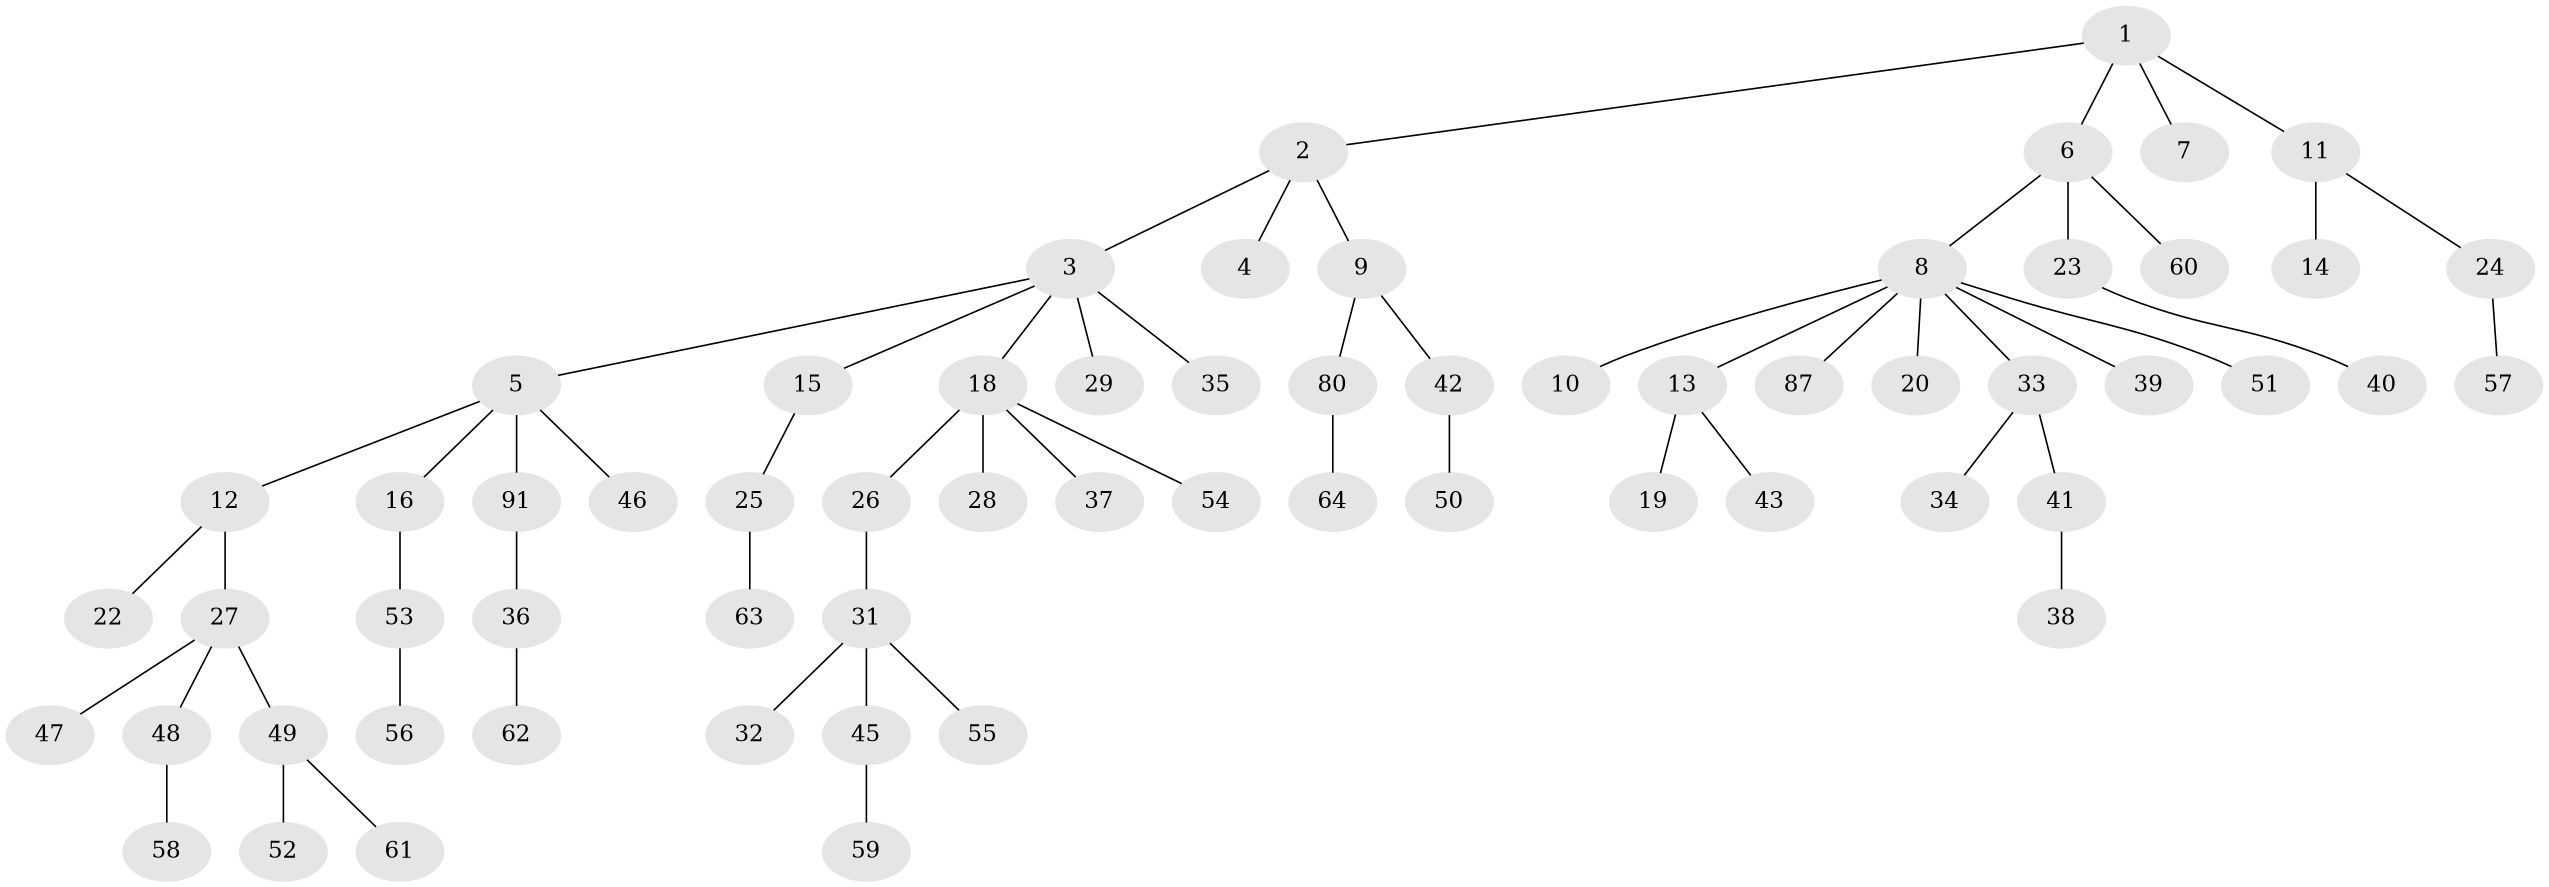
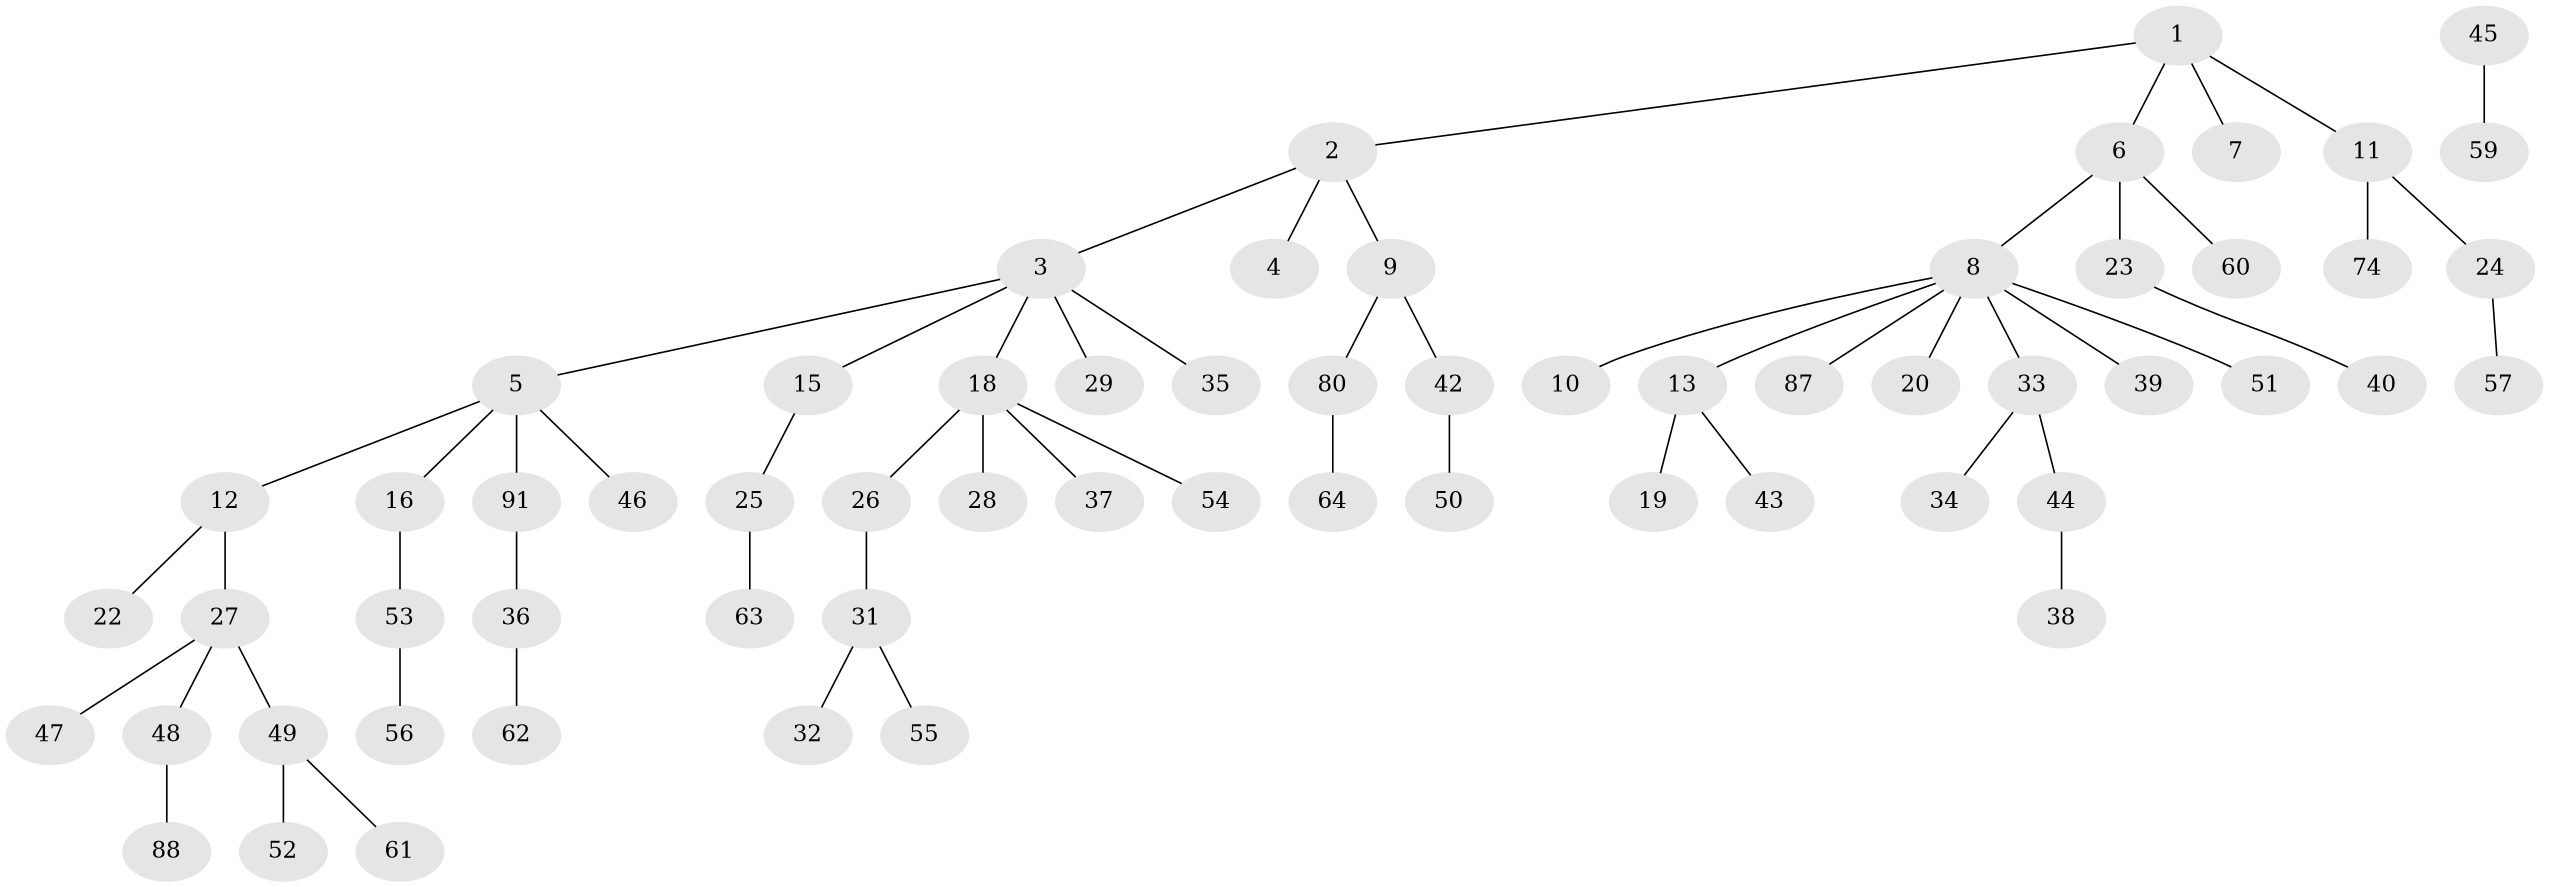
(2316, 269) -> (2368, 269)
(2062, 502) -> (2062, 502)
(866, 677) -> none
(167, 852) -> (167, 852)
